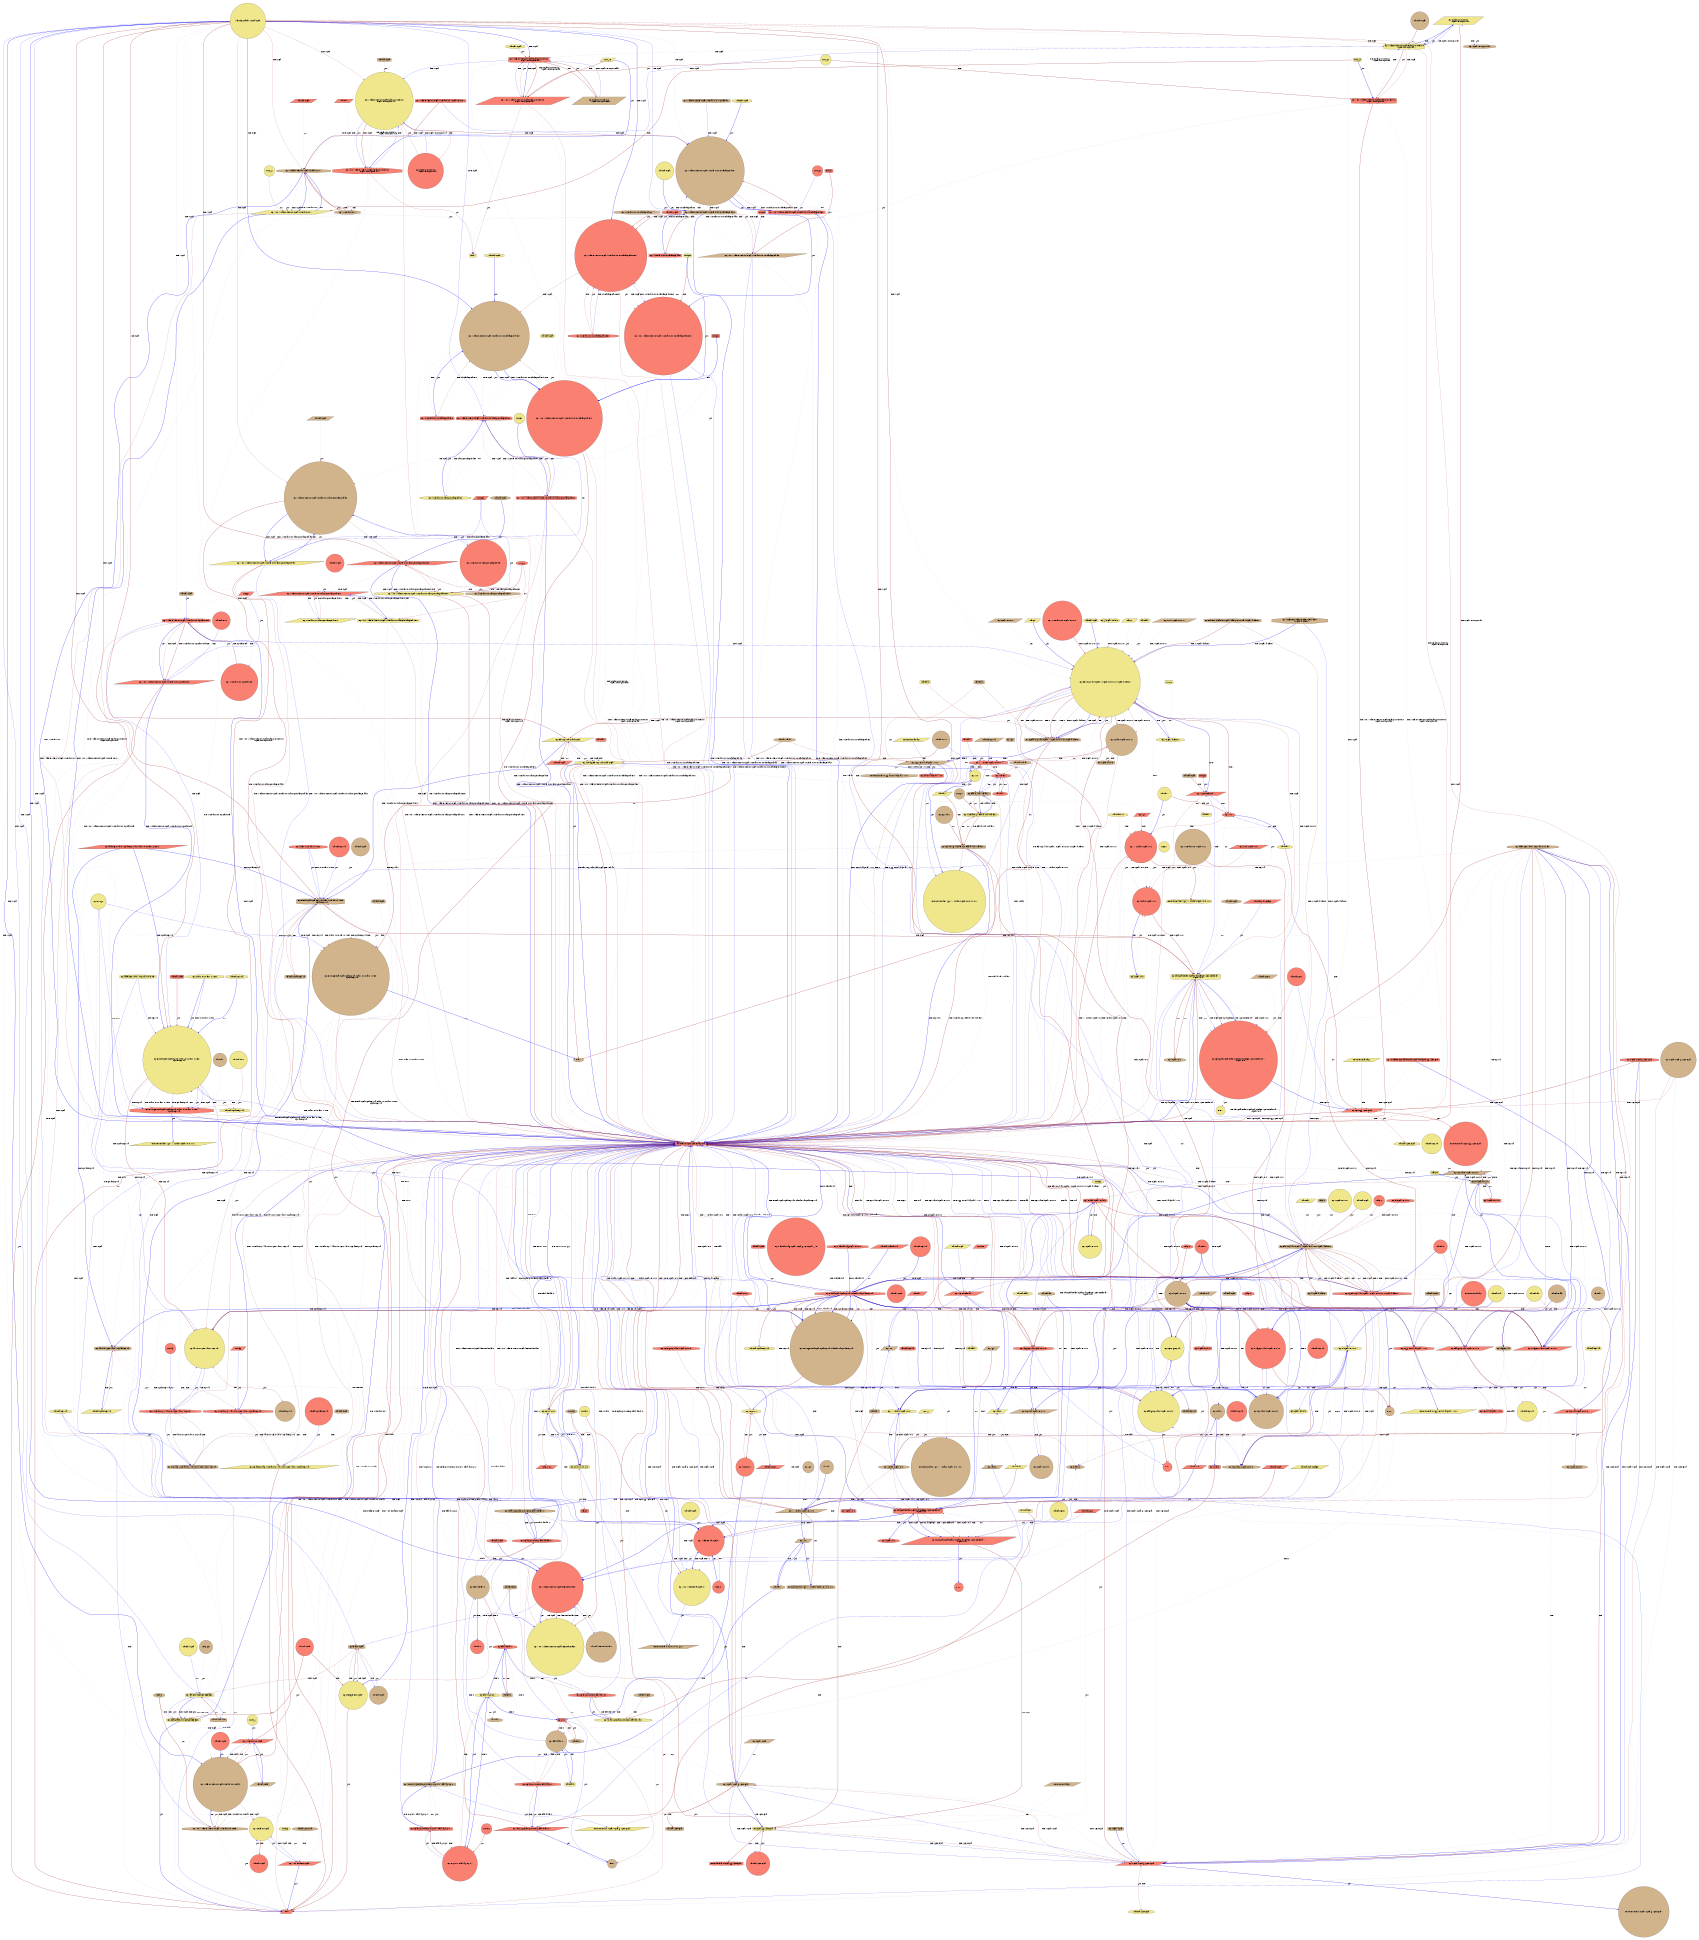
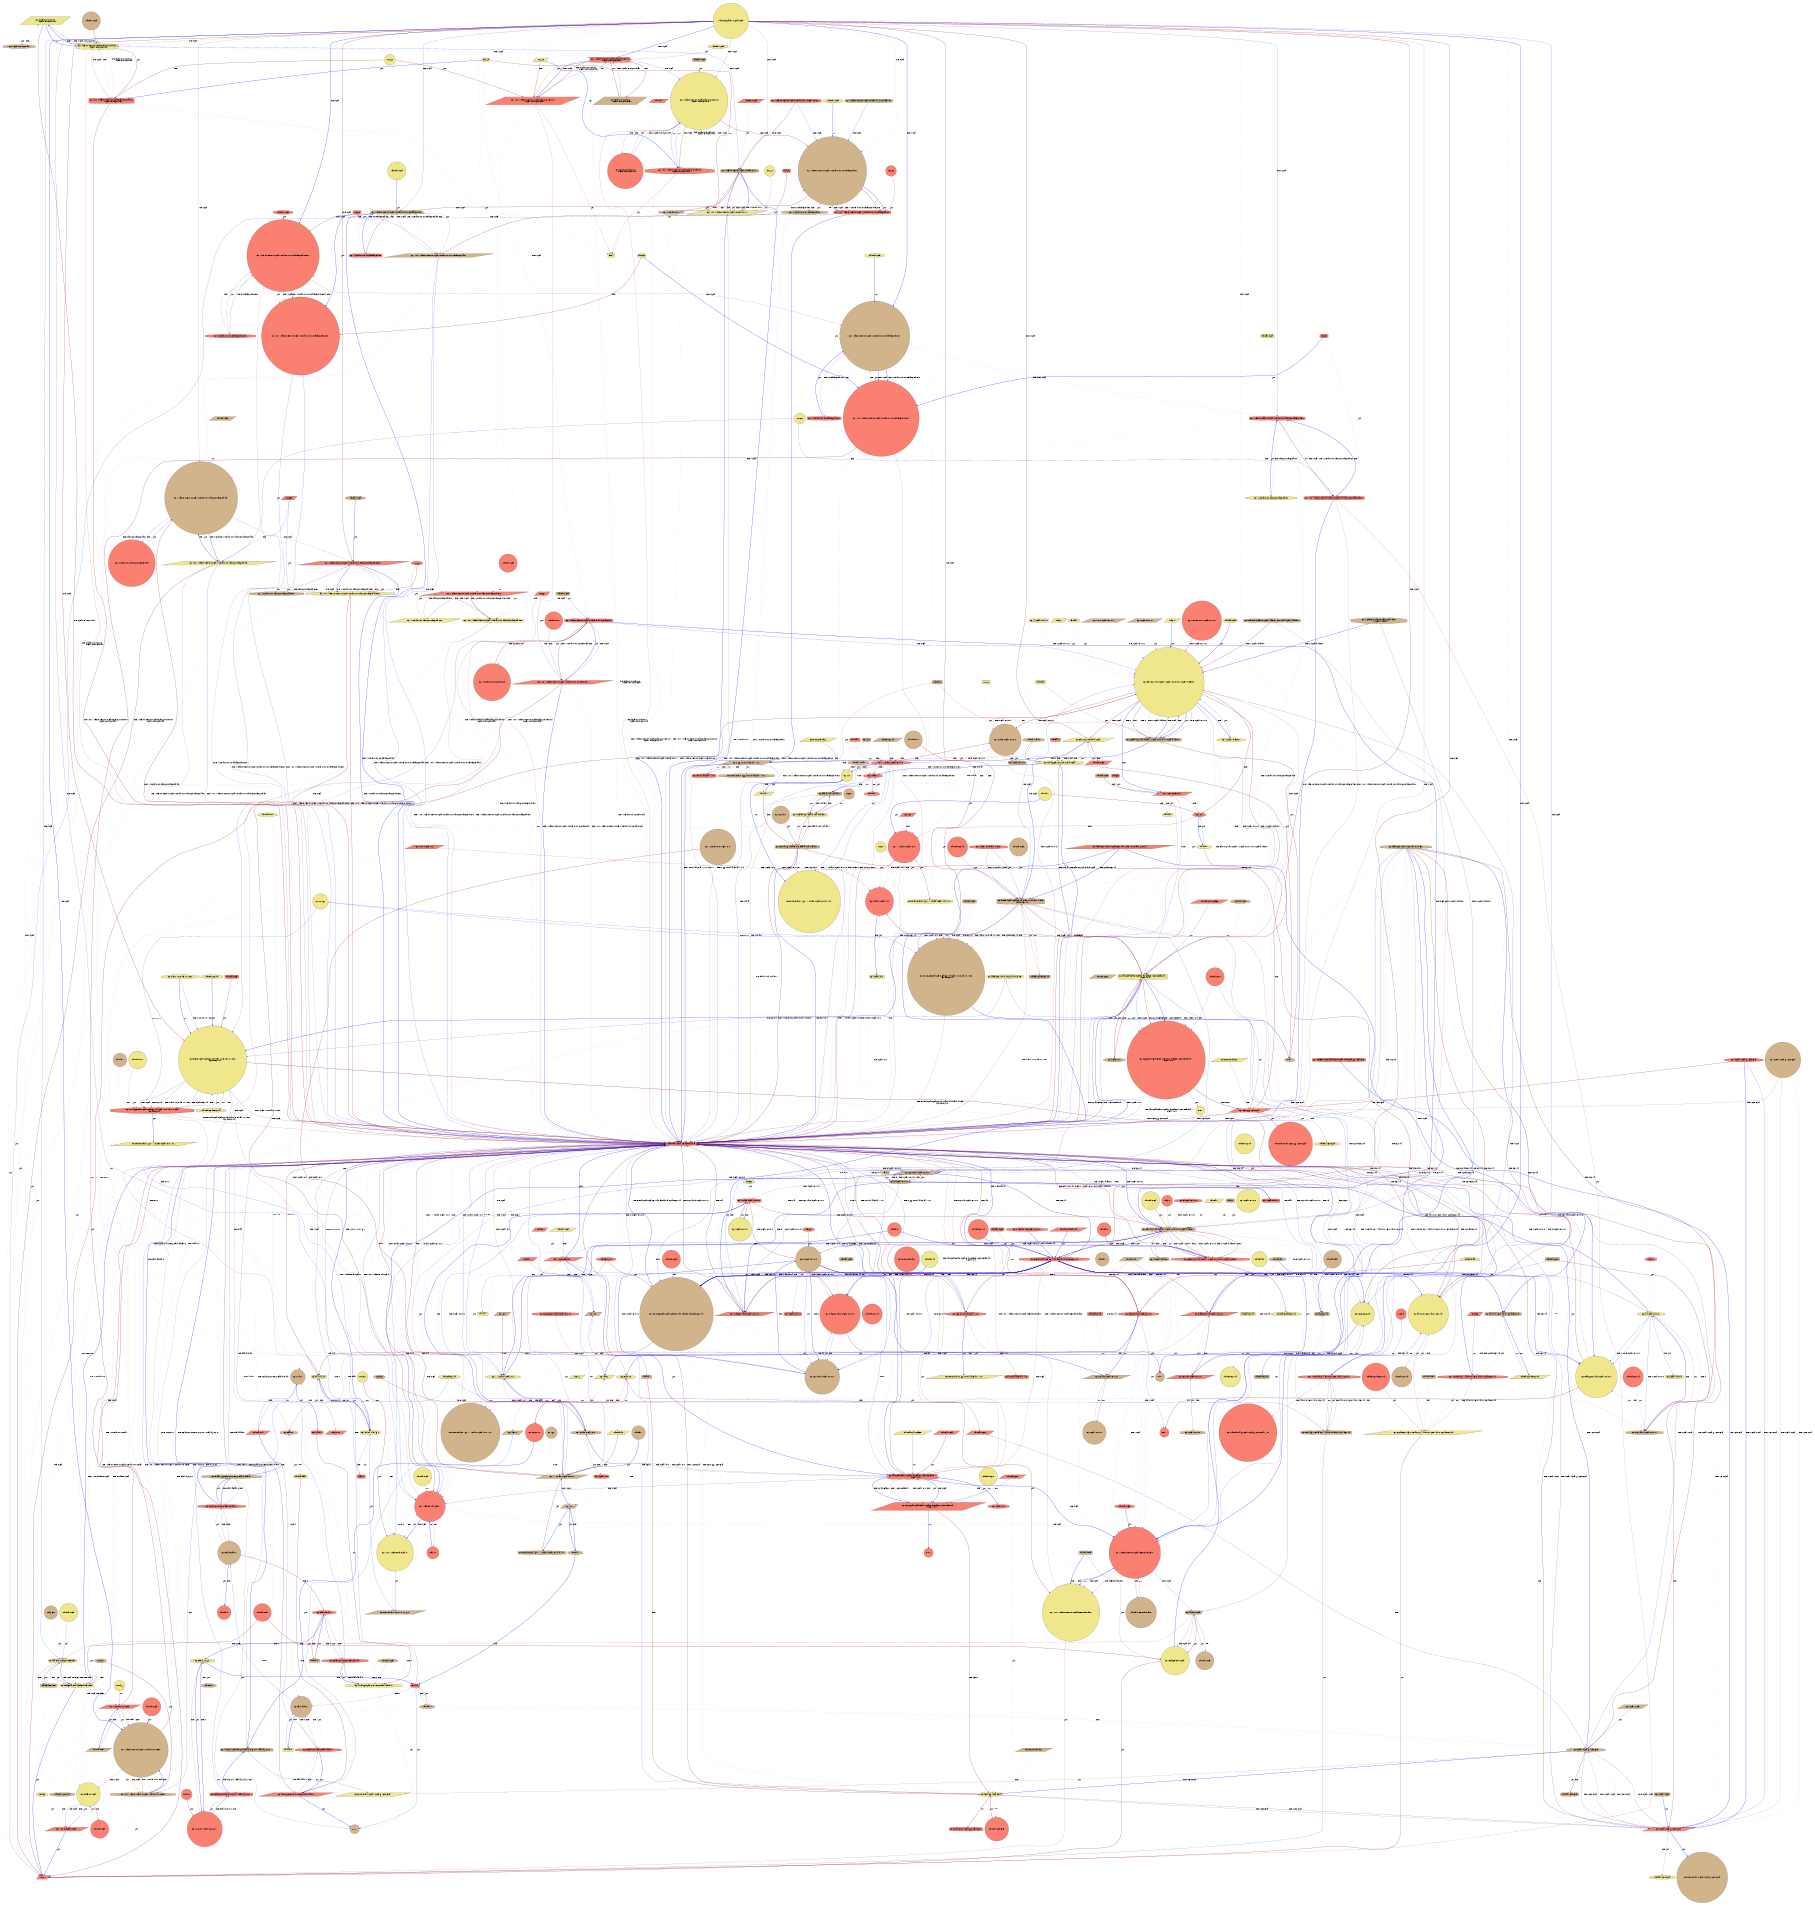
(304, 171) -> (740, 171)
(329, 1165) -> (1300, 1397)
